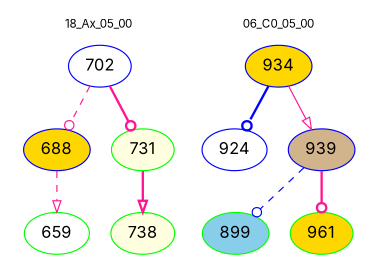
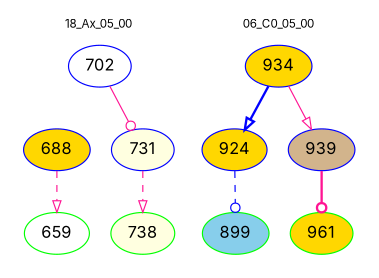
(259, 103) -> (259, 103)
(81, 104) -> none
(119, 104) -> (119, 104)
(143, 150) -> (143, 150)
(235, 150) -> (235, 150)
(143, 186) -> (143, 186)
(282, 188) -> (235, 187)
